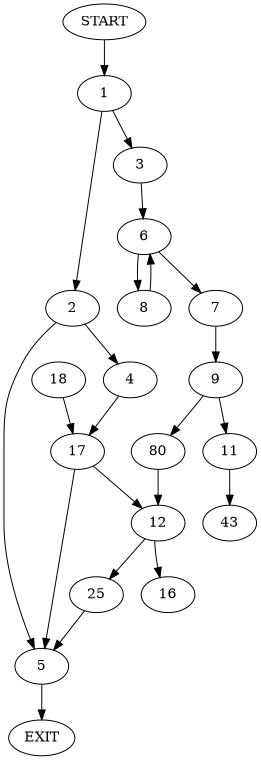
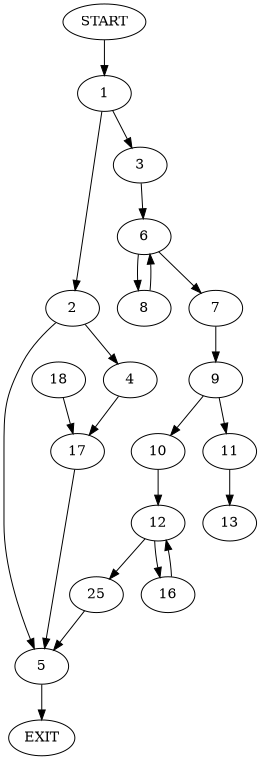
(158, 451) -> (158, 451)
(114, 484) -> (170, 563)
(230, 523) -> (230, 523)
